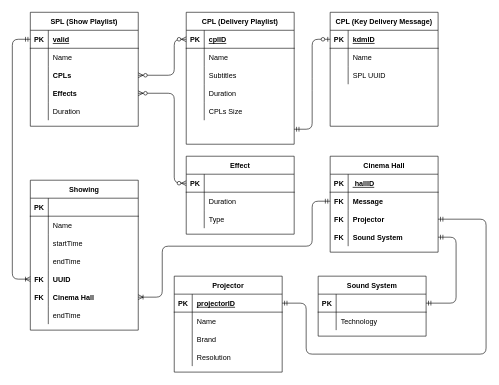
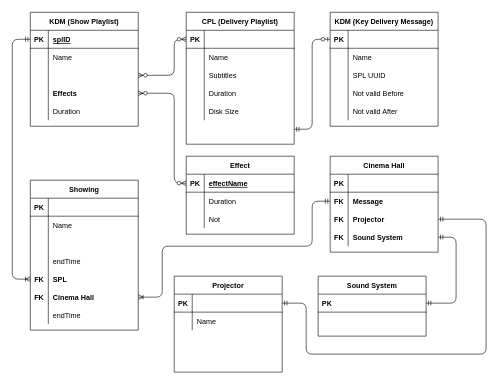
(84, 22) -> (84, 22)
(384, 22) -> (384, 22)
(249, 39) -> none
(393, 39) -> none
(61, 40) -> (62, 40)
(93, 75) -> none
none -> (393, 93)
none -> (393, 111)
(225, 112) -> (224, 112)
none -> (249, 183)
(393, 183) -> none
(217, 220) -> (215, 220)
(93, 243) -> none
(61, 280) -> (59, 280)
(237, 303) -> none
(381, 321) -> none
(237, 339) -> none
(237, 357) -> none
